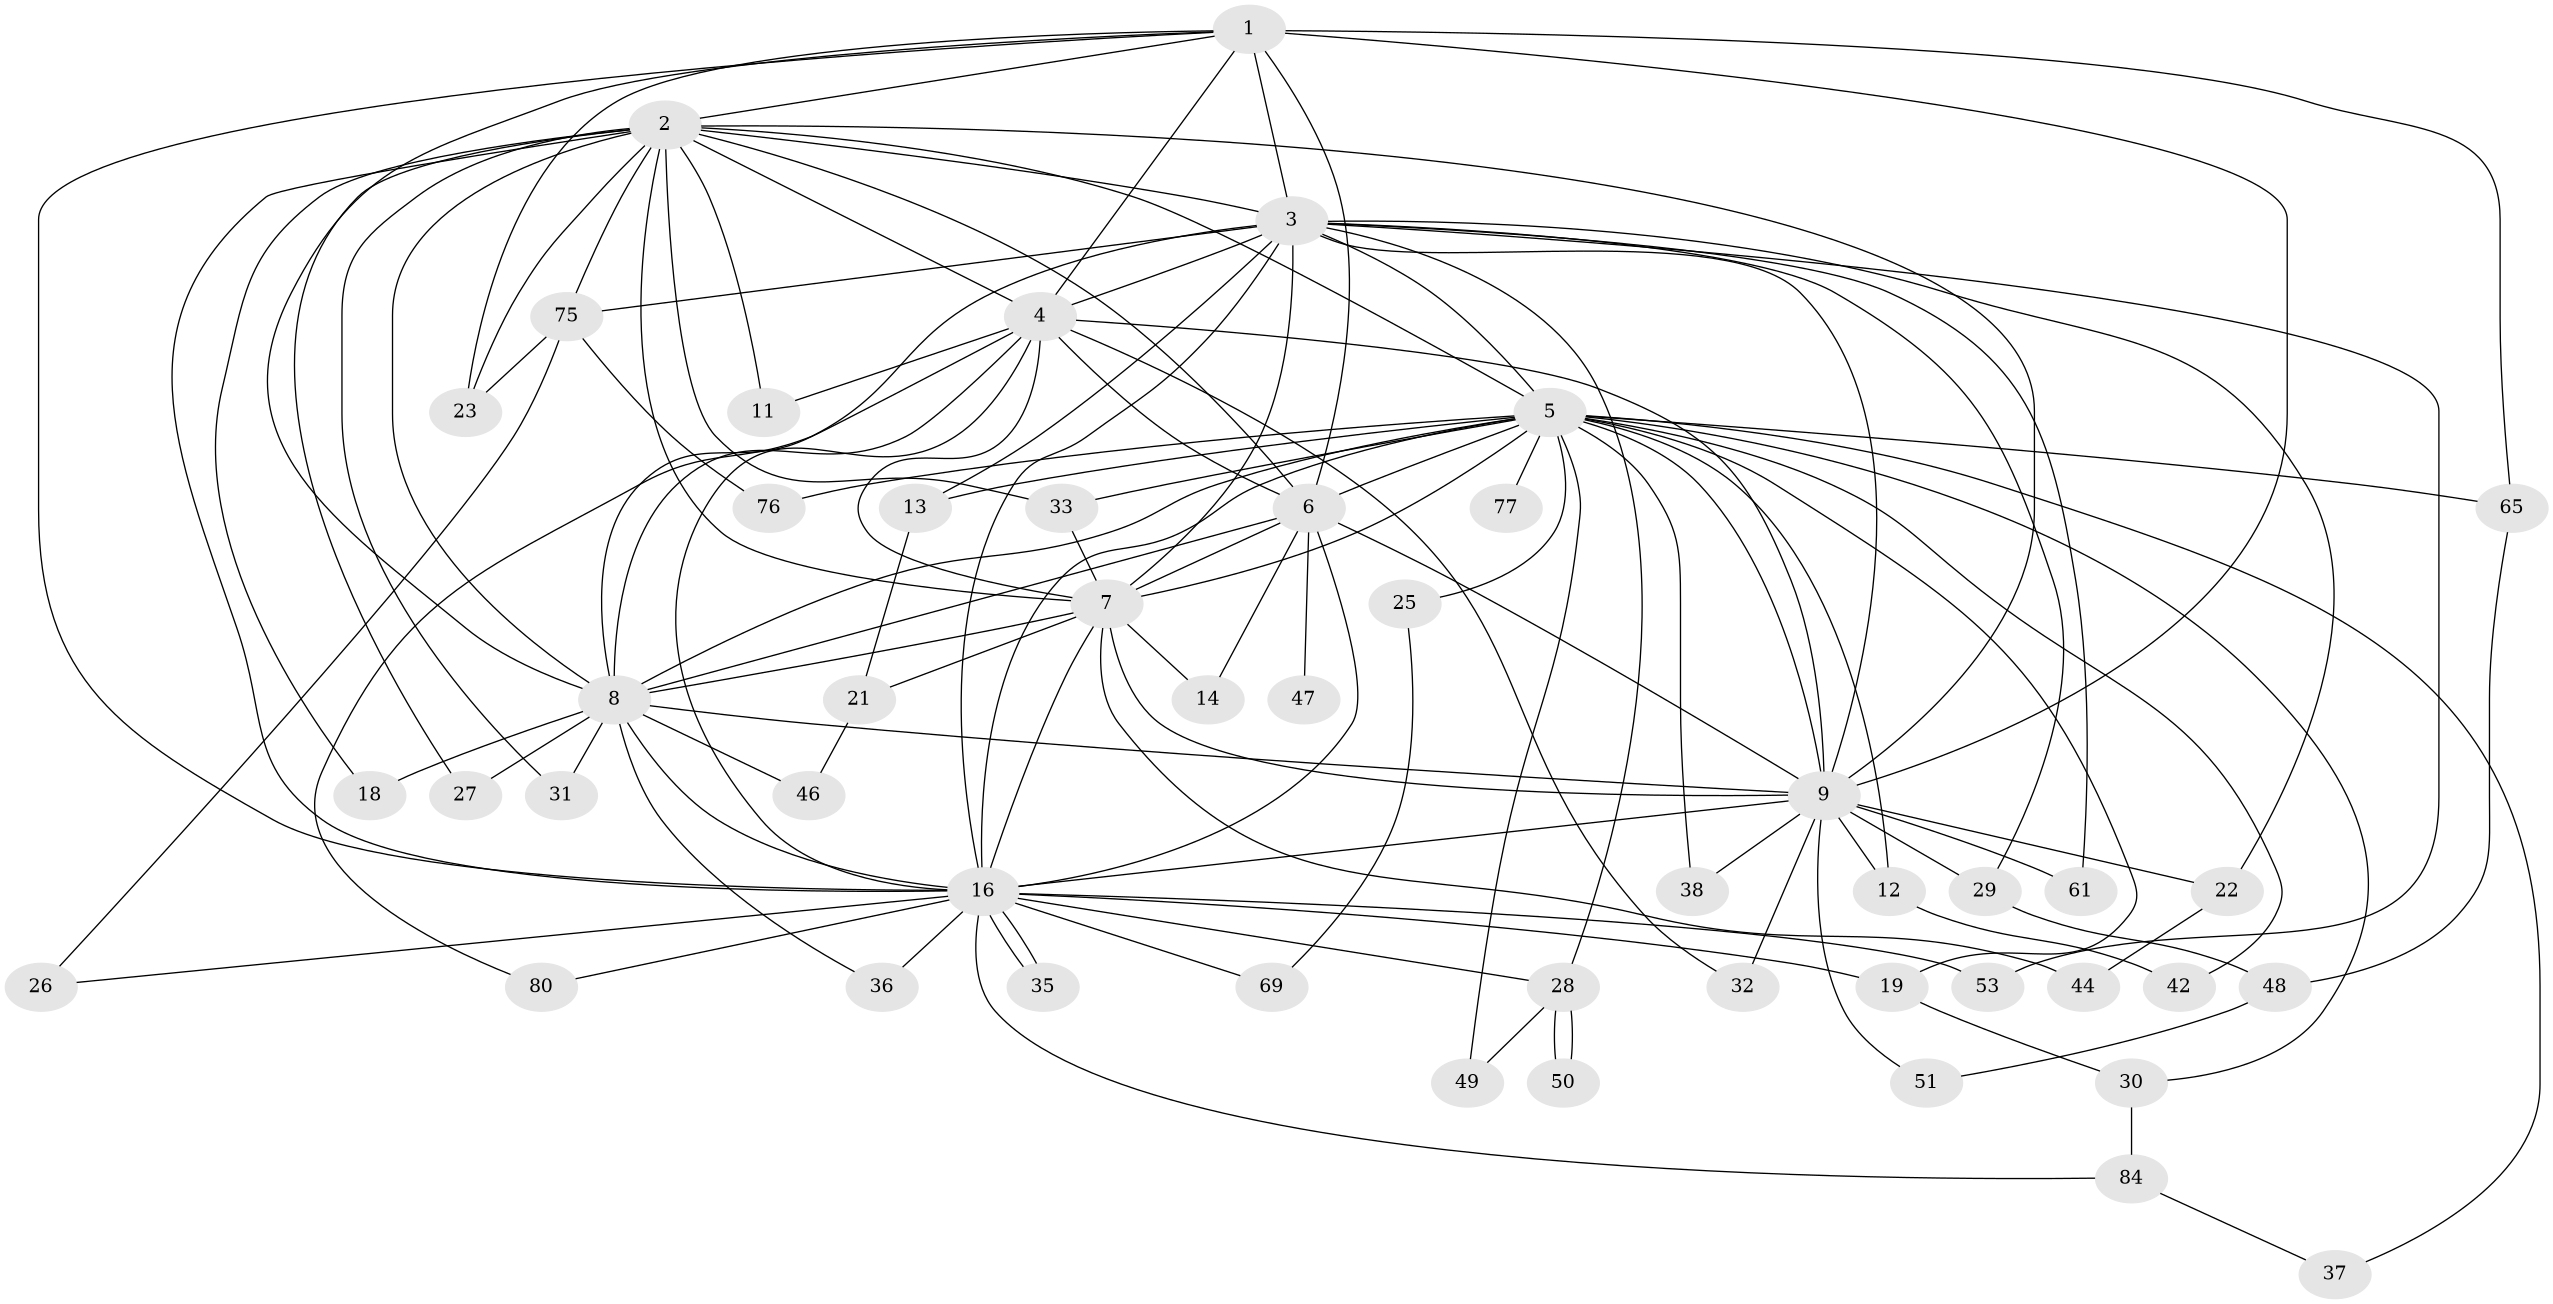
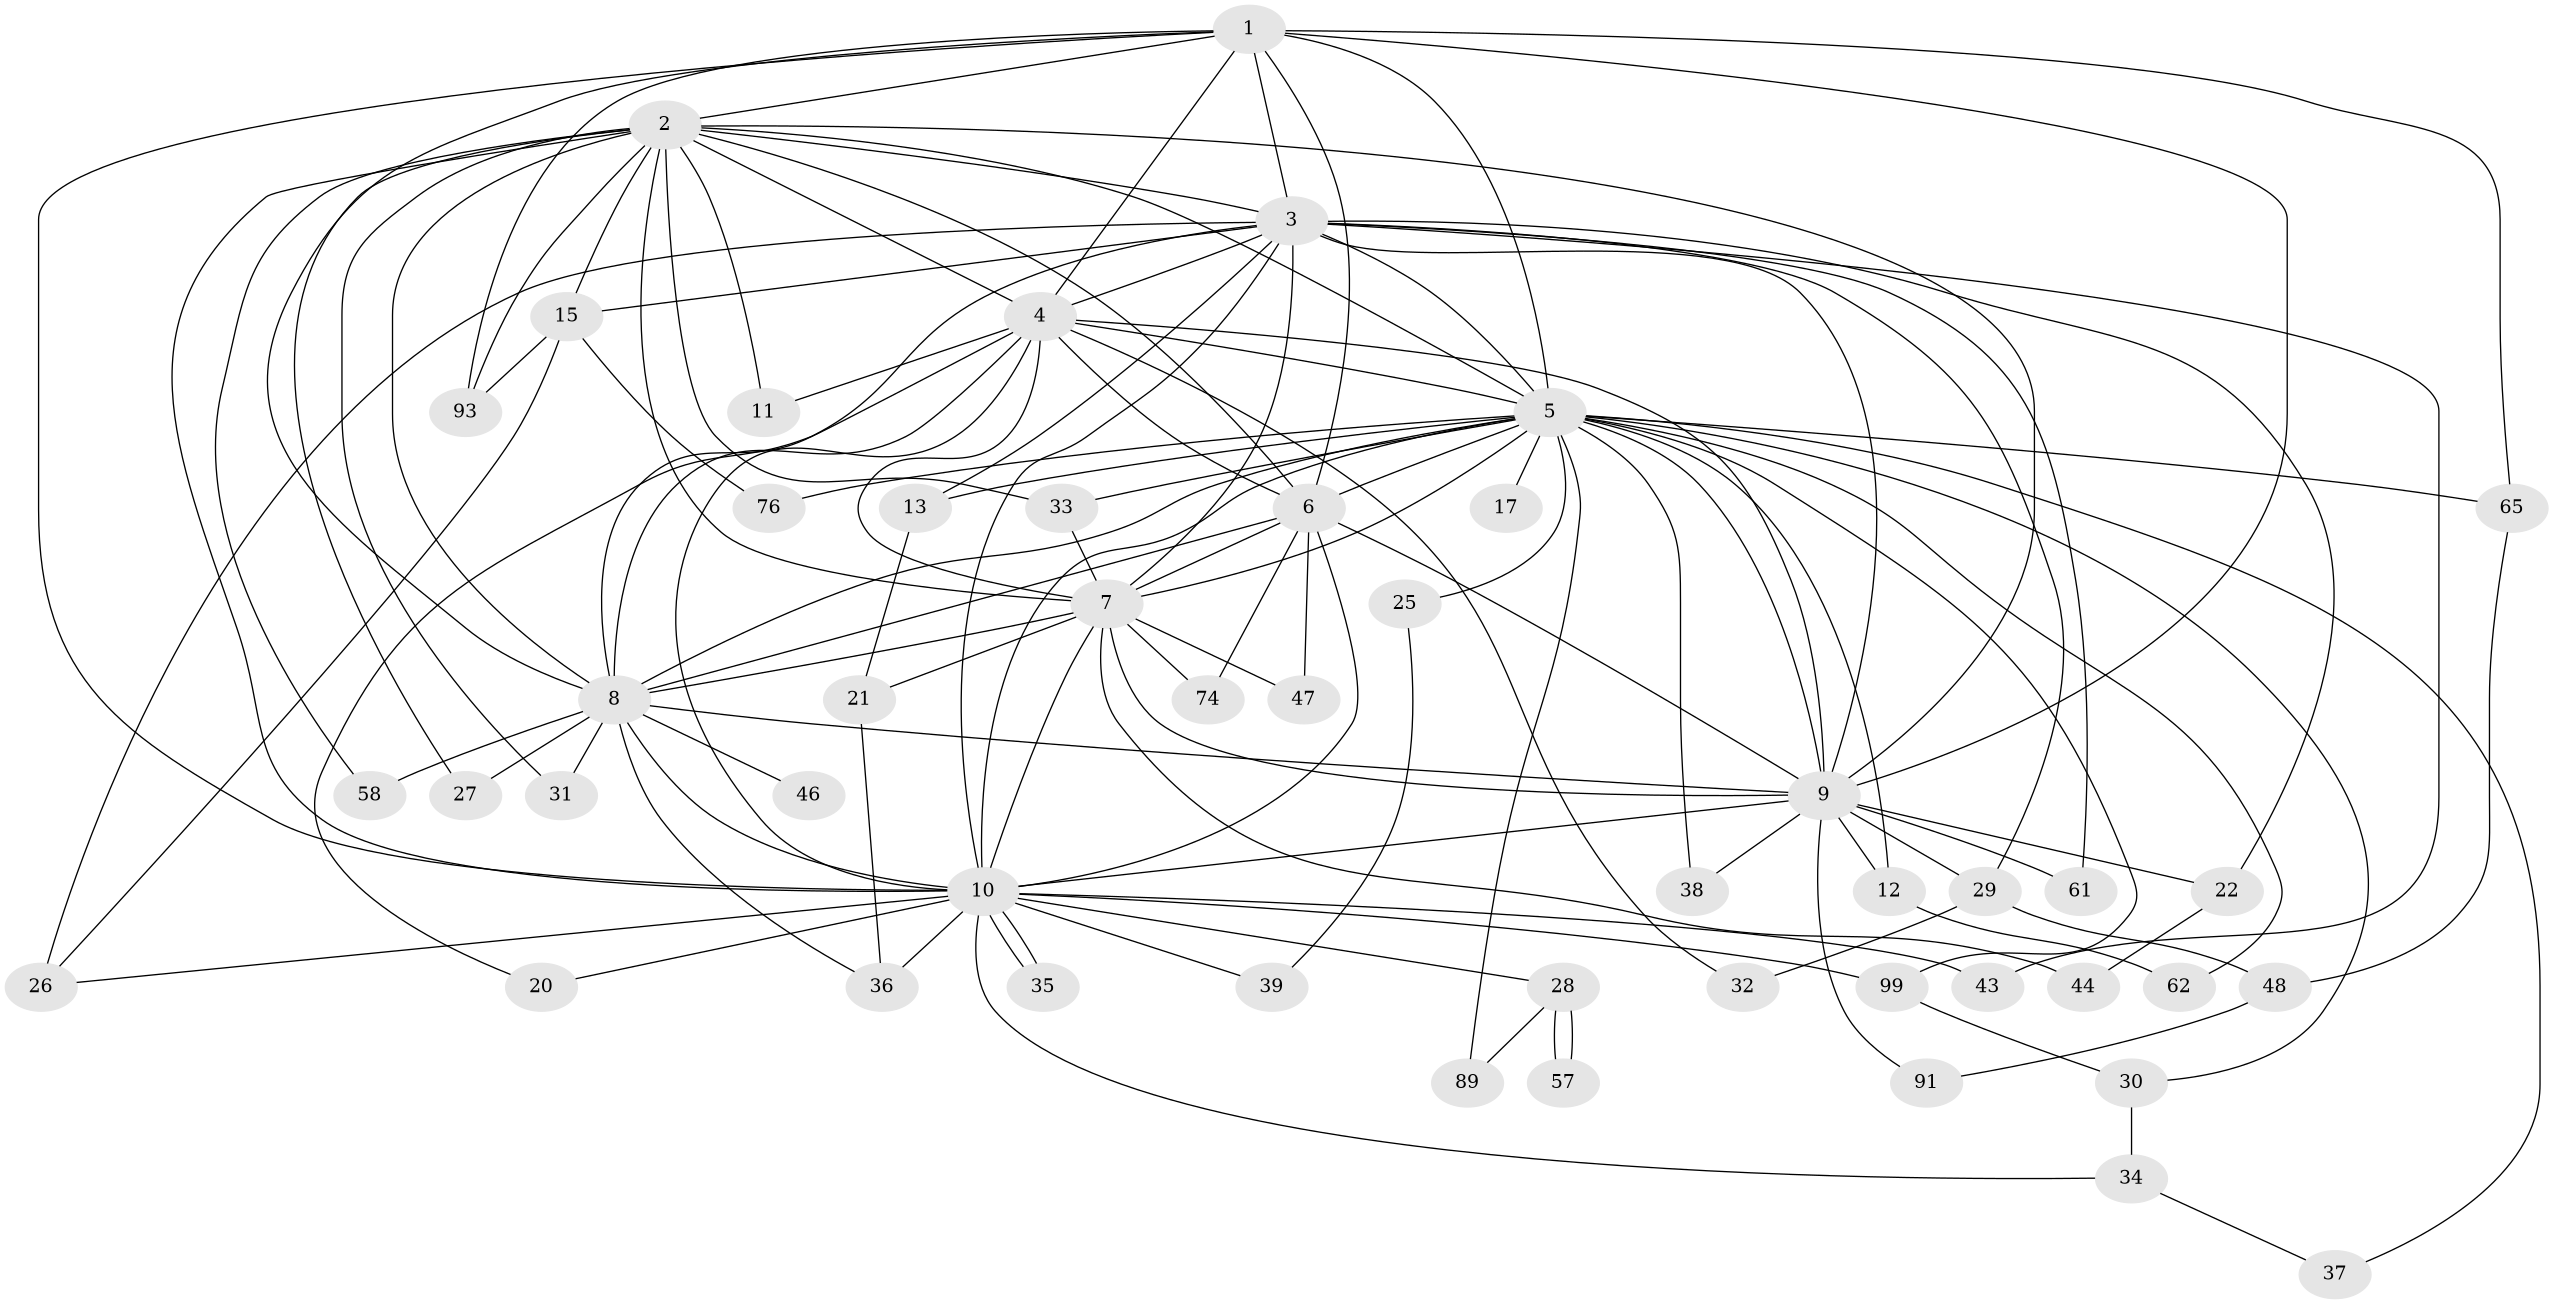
none -> (1472, 150)
(567, 317) -> (567, 317)
none -> (1297, 360)
(466, 412) -> (466, 412)
(1506, 508) -> (1506, 508)
(1634, 515) -> (442, 339)
none -> (1205, 652)
(1208, 700) -> (1208, 700)
(834, 748) -> (871, 844)
(370, 796) -> (370, 796)
(983, 891) -> (983, 891)
(1784, 892) -> (1835, 955)
(542, 987) -> (542, 987)
(1272, 987) -> (1272, 987)
(1892, 987) -> (1892, 987)
(1988, 987) -> (1988, 987)
(2179, 987) -> (2179, 987)
(1468, 1083) -> (1468, 1083)
(1563, 1083) -> (1563, 1083)
(1927, 1083) -> (1927, 1083)
(2132, 1179) -> (2132, 1179)
